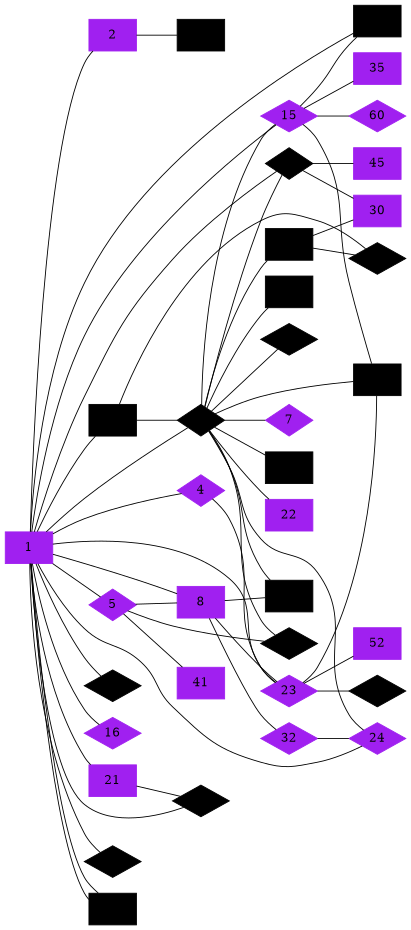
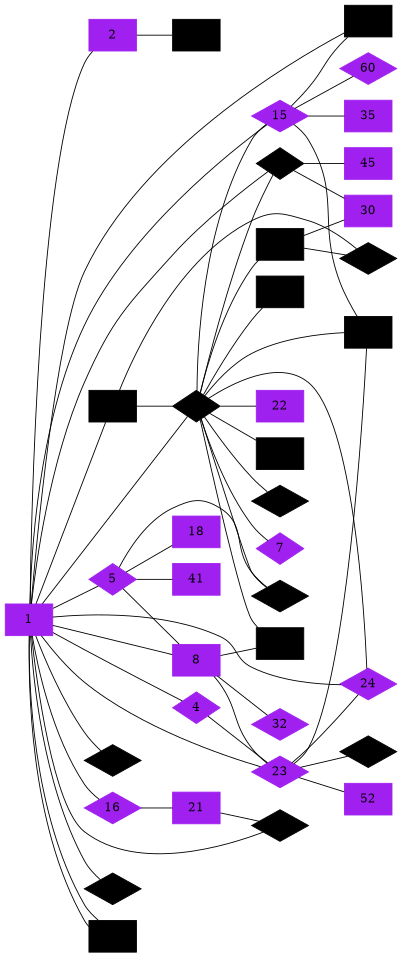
none -> (196, 532)
(48, 668) -> (157, 808)
(333, 738) -> (326, 730)
